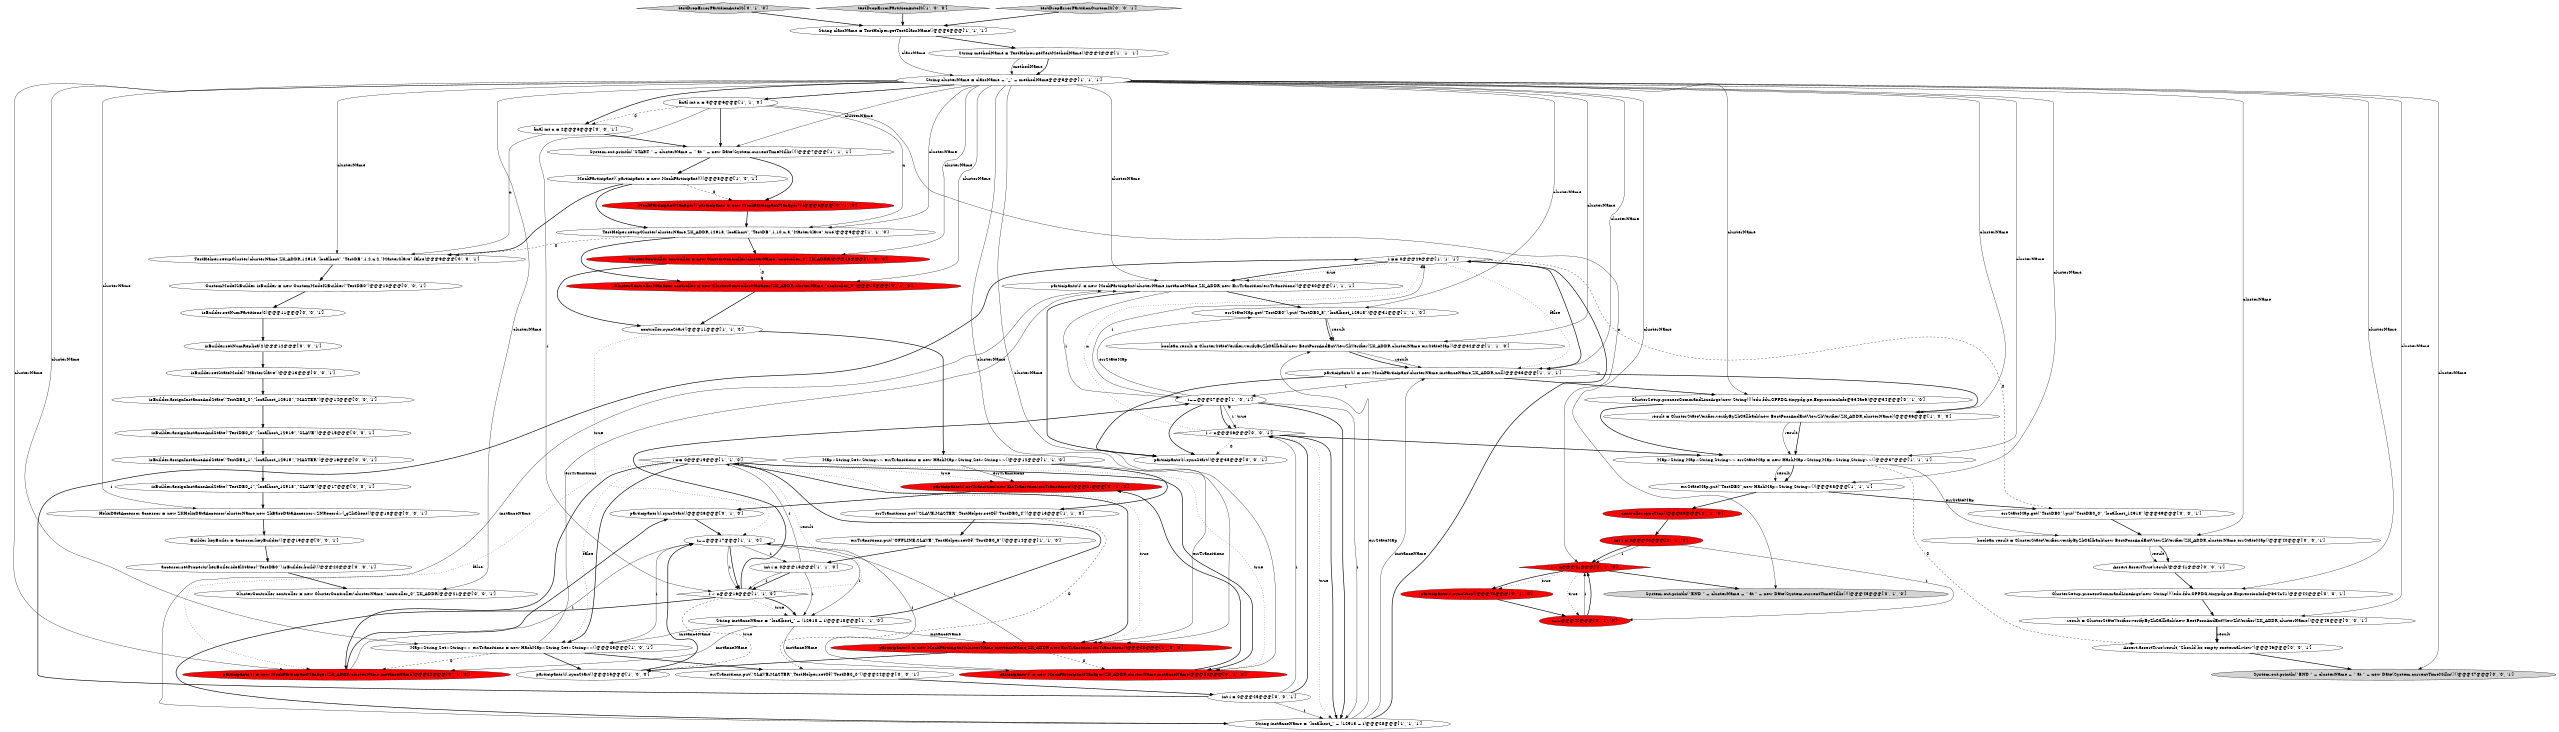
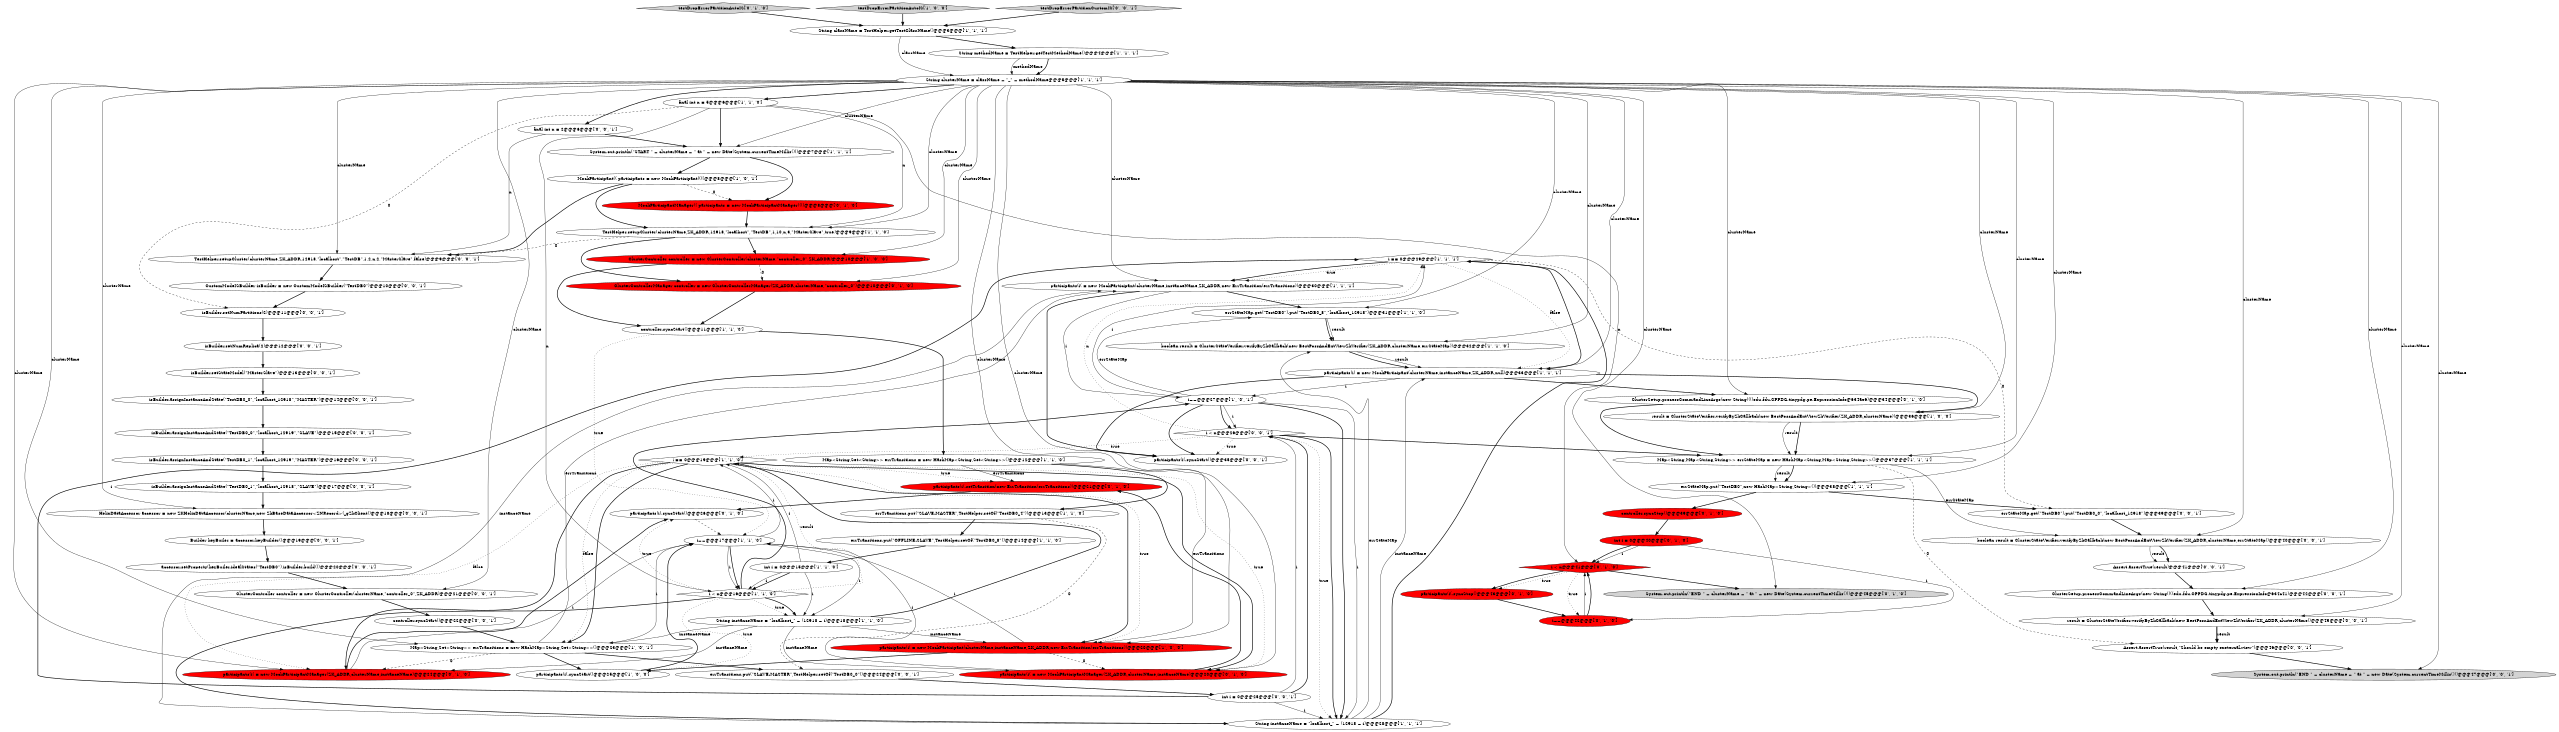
(638, 113) -> (364, 212)
(548, 346) -> (548, 346)
(1236, 417) -> (977, 451)
(1232, 447) -> (1232, 447)
(707, 526) -> (707, 526)
(763, 554) -> (768, 497)
none -> (651, 566)
none -> (445, 621)
(745, 639) -> (745, 639)
